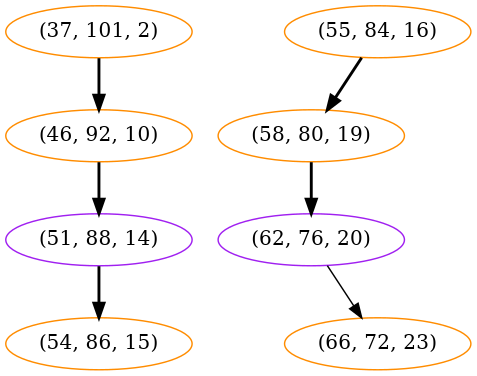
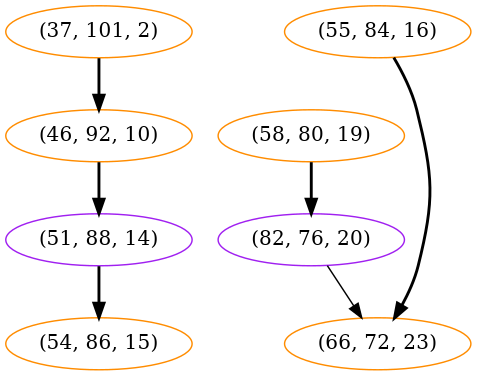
(348, 78) -> (429, 181)
(311, 240) -> (311, 240)
